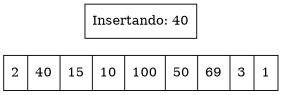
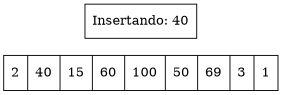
(109, 73) -> (109, 73)
